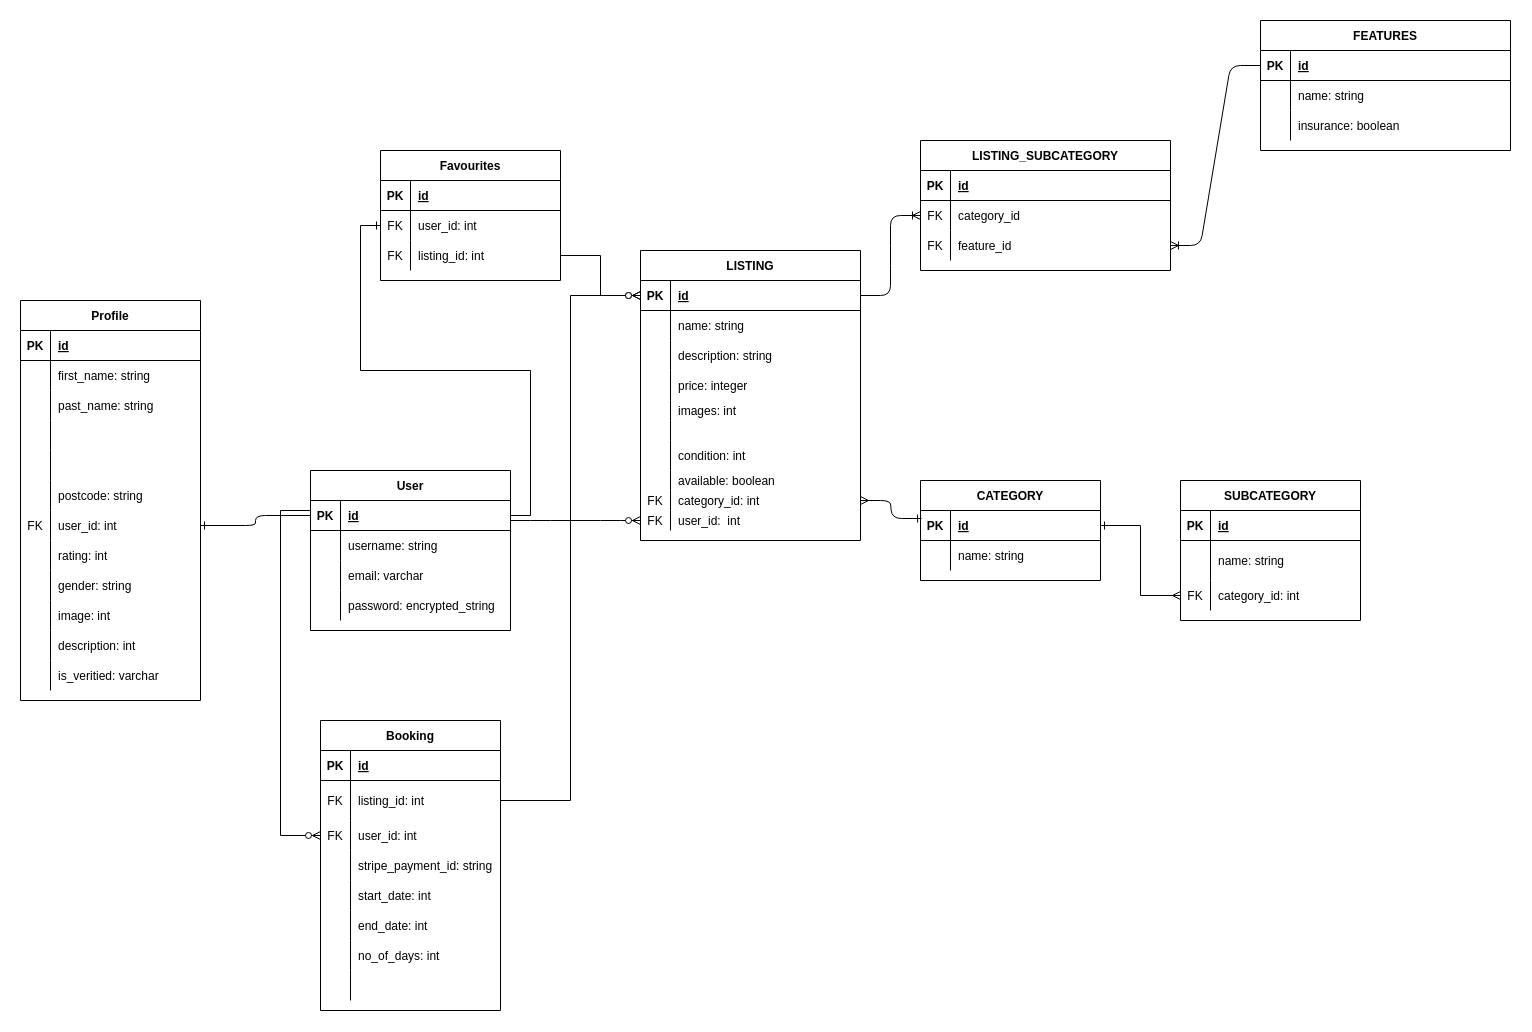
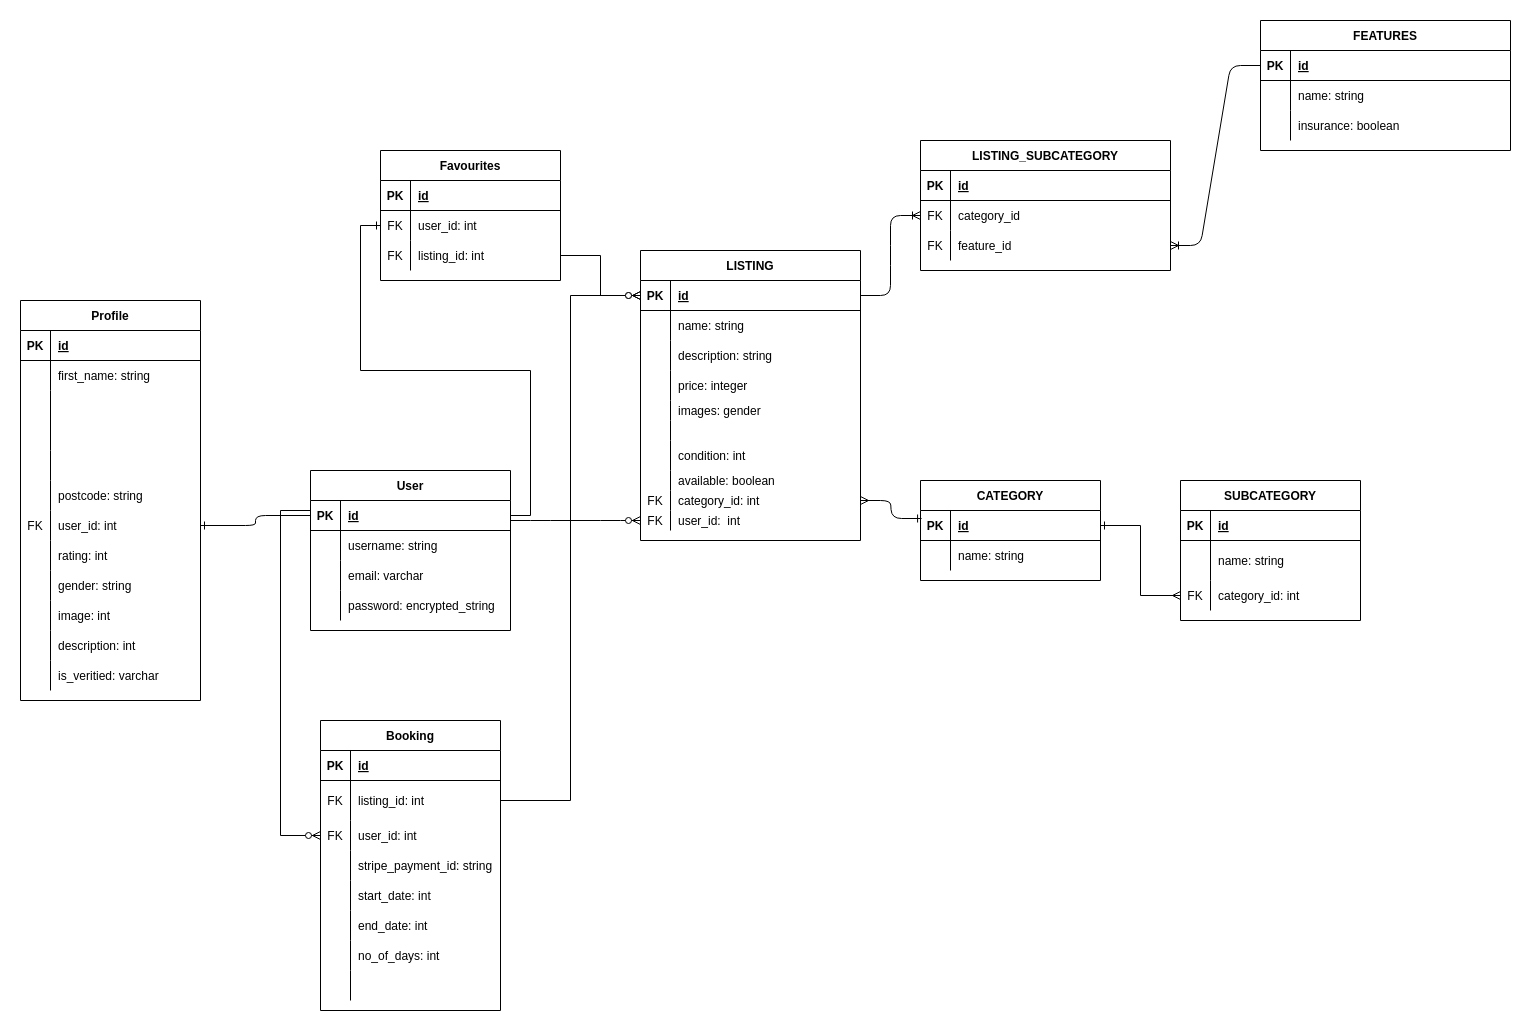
(126, 406) -> none
(709, 411) -> (720, 411)
